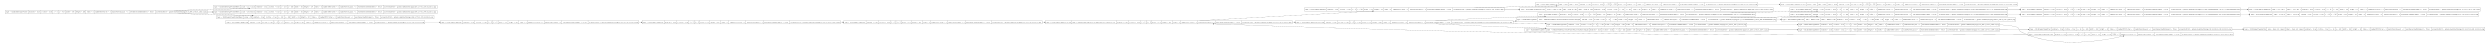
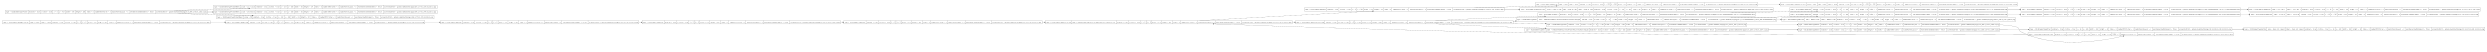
none -> (106, 22)
